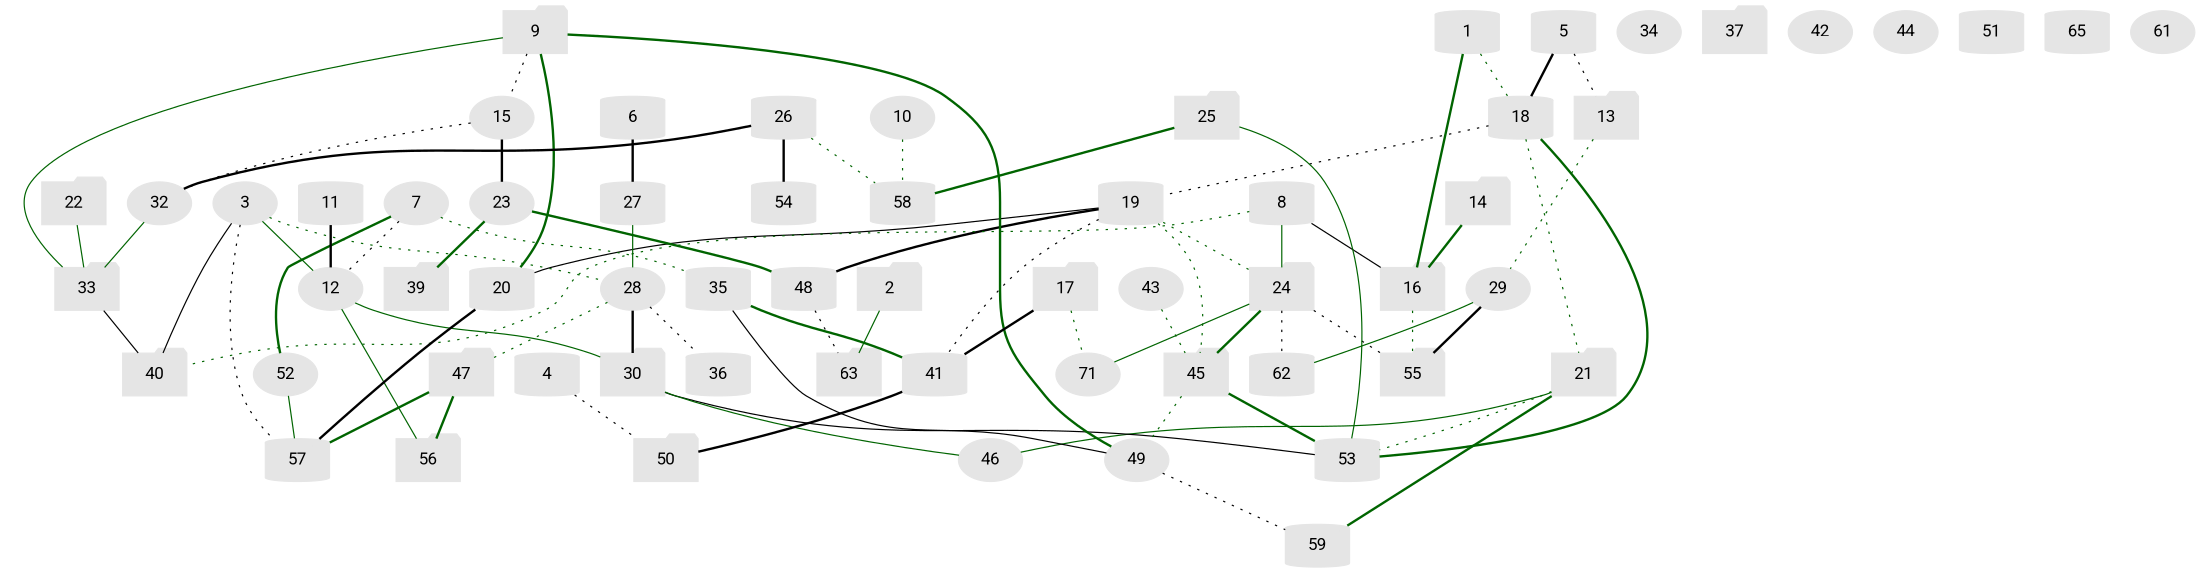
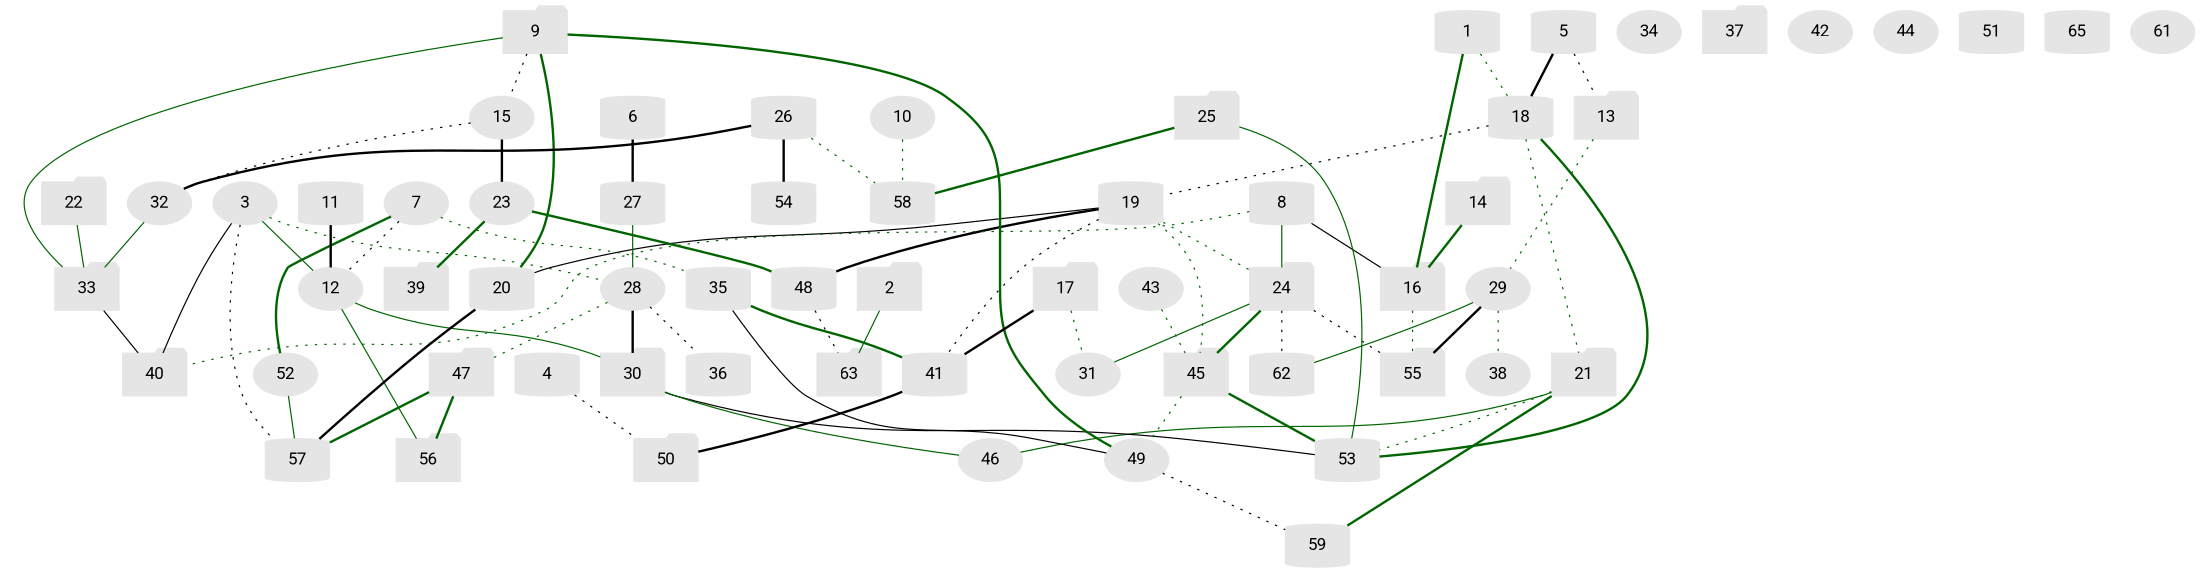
(1088, 374) -> (1088, 374)
none -> (1498, 374)
